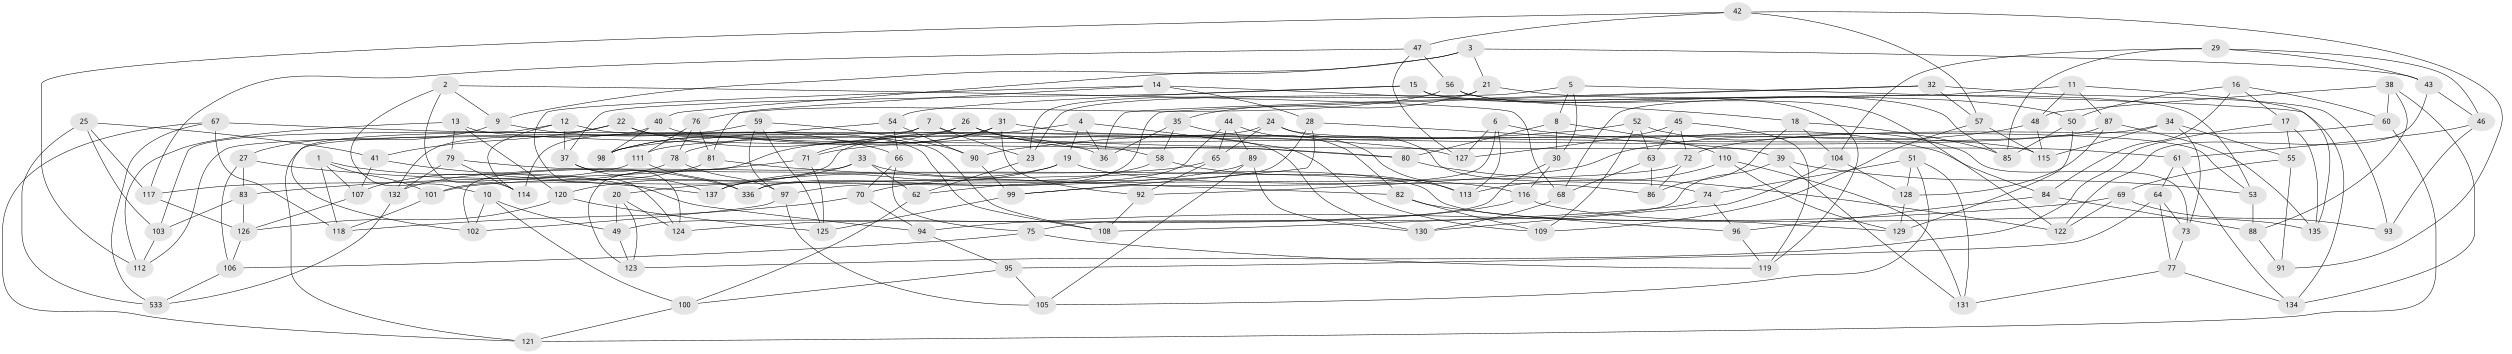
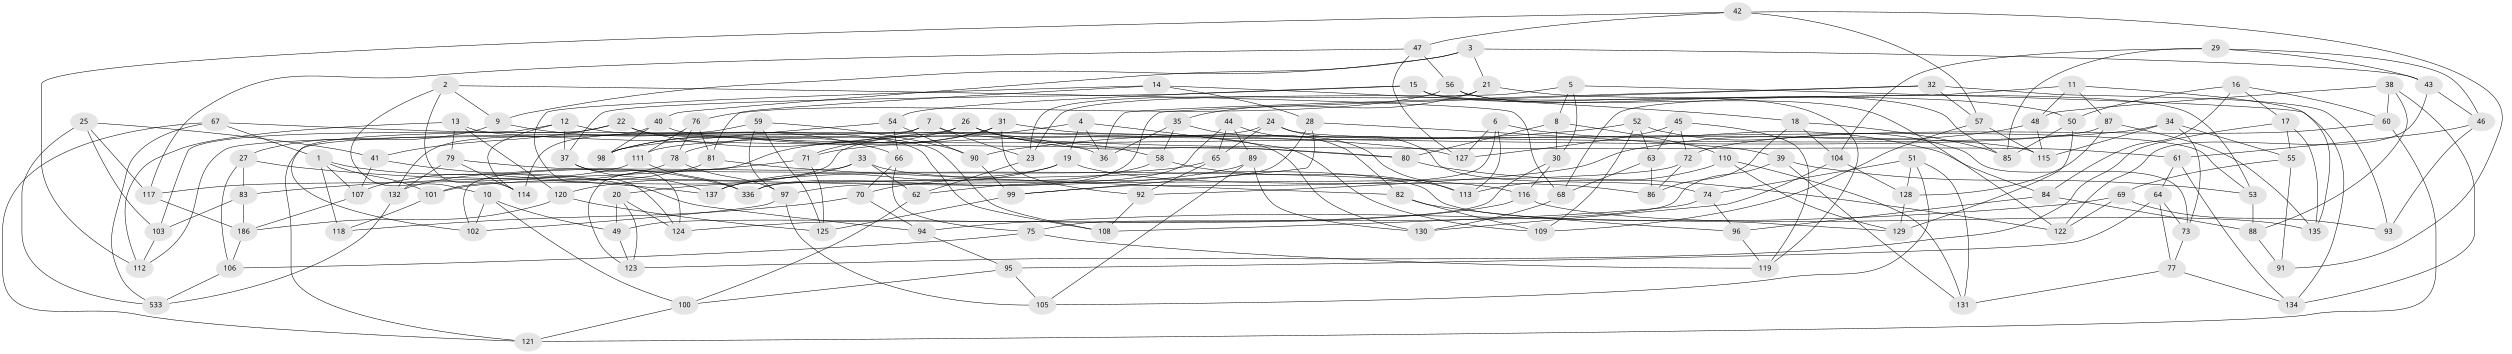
(264, 187) -> (267, 140)
(244, 232) -> (244, 232)
